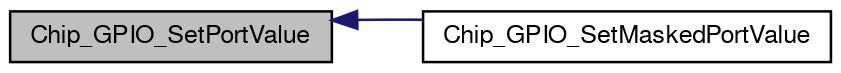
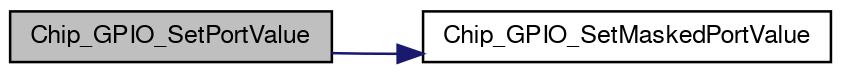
(390, 20) -> (365, 54)
